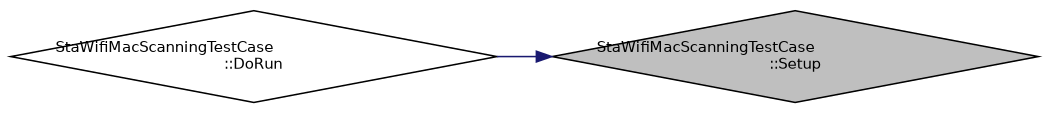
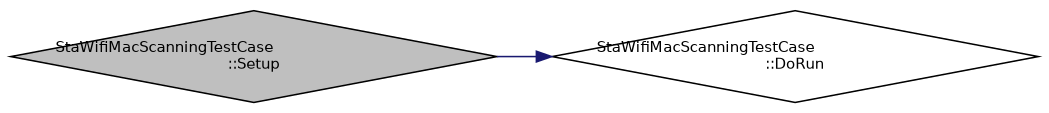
(517, 57) -> (517, 57)
